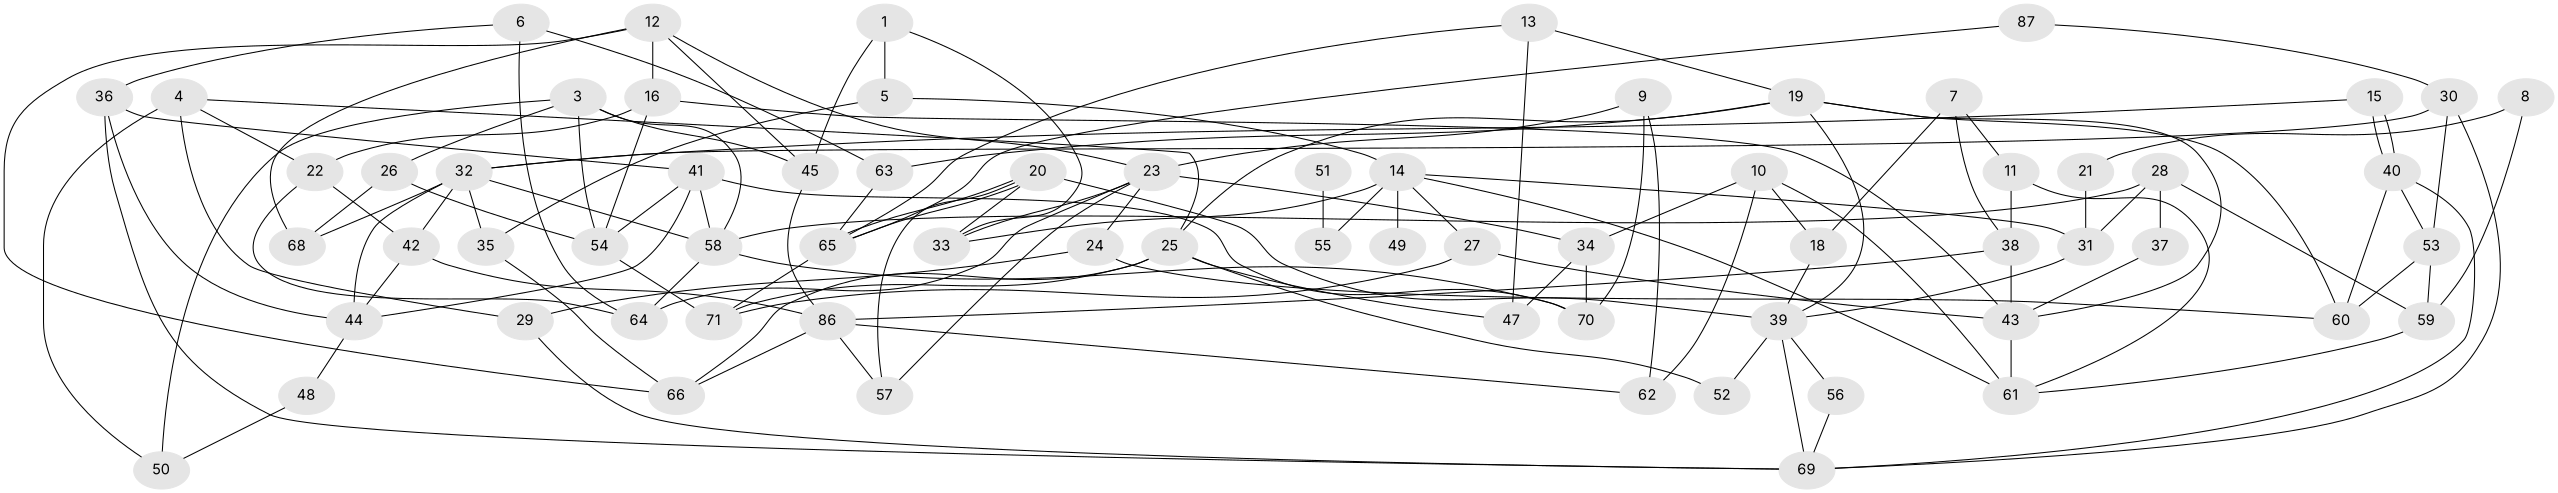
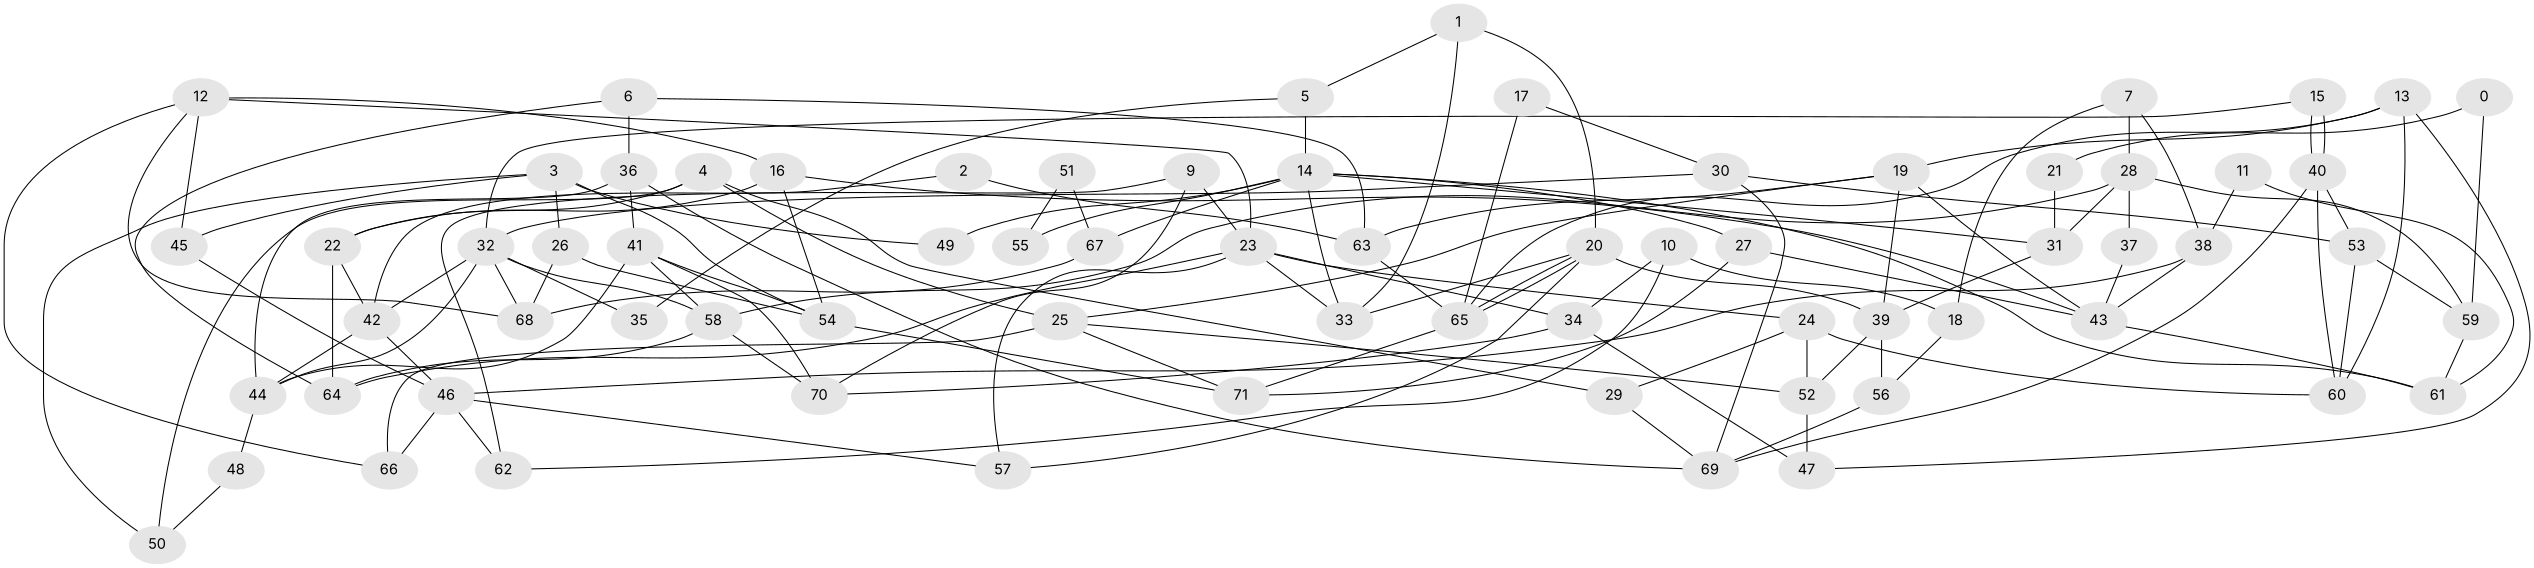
(2027, 23) -> (1522, 97)
(840, 94) -> (1575, 107)
(2526, 97) -> (2485, 97)
(1983, 135) -> (2129, 127)
(2206, 147) -> (2397, 252)
(737, 160) -> (745, 225)
none -> (964, 172)
none -> (1095, 247)
(1901, 268) -> none
(1799, 284) -> (1913, 364)
(1388, 303) -> (1807, 433)
(582, 321) -> none
(828, 321) -> (447, 396)
none -> (1807, 359)
(1793, 396) -> none
